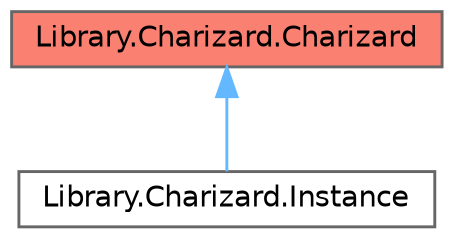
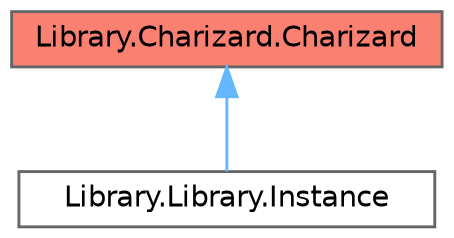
(227, 199) -> (227, 199)
